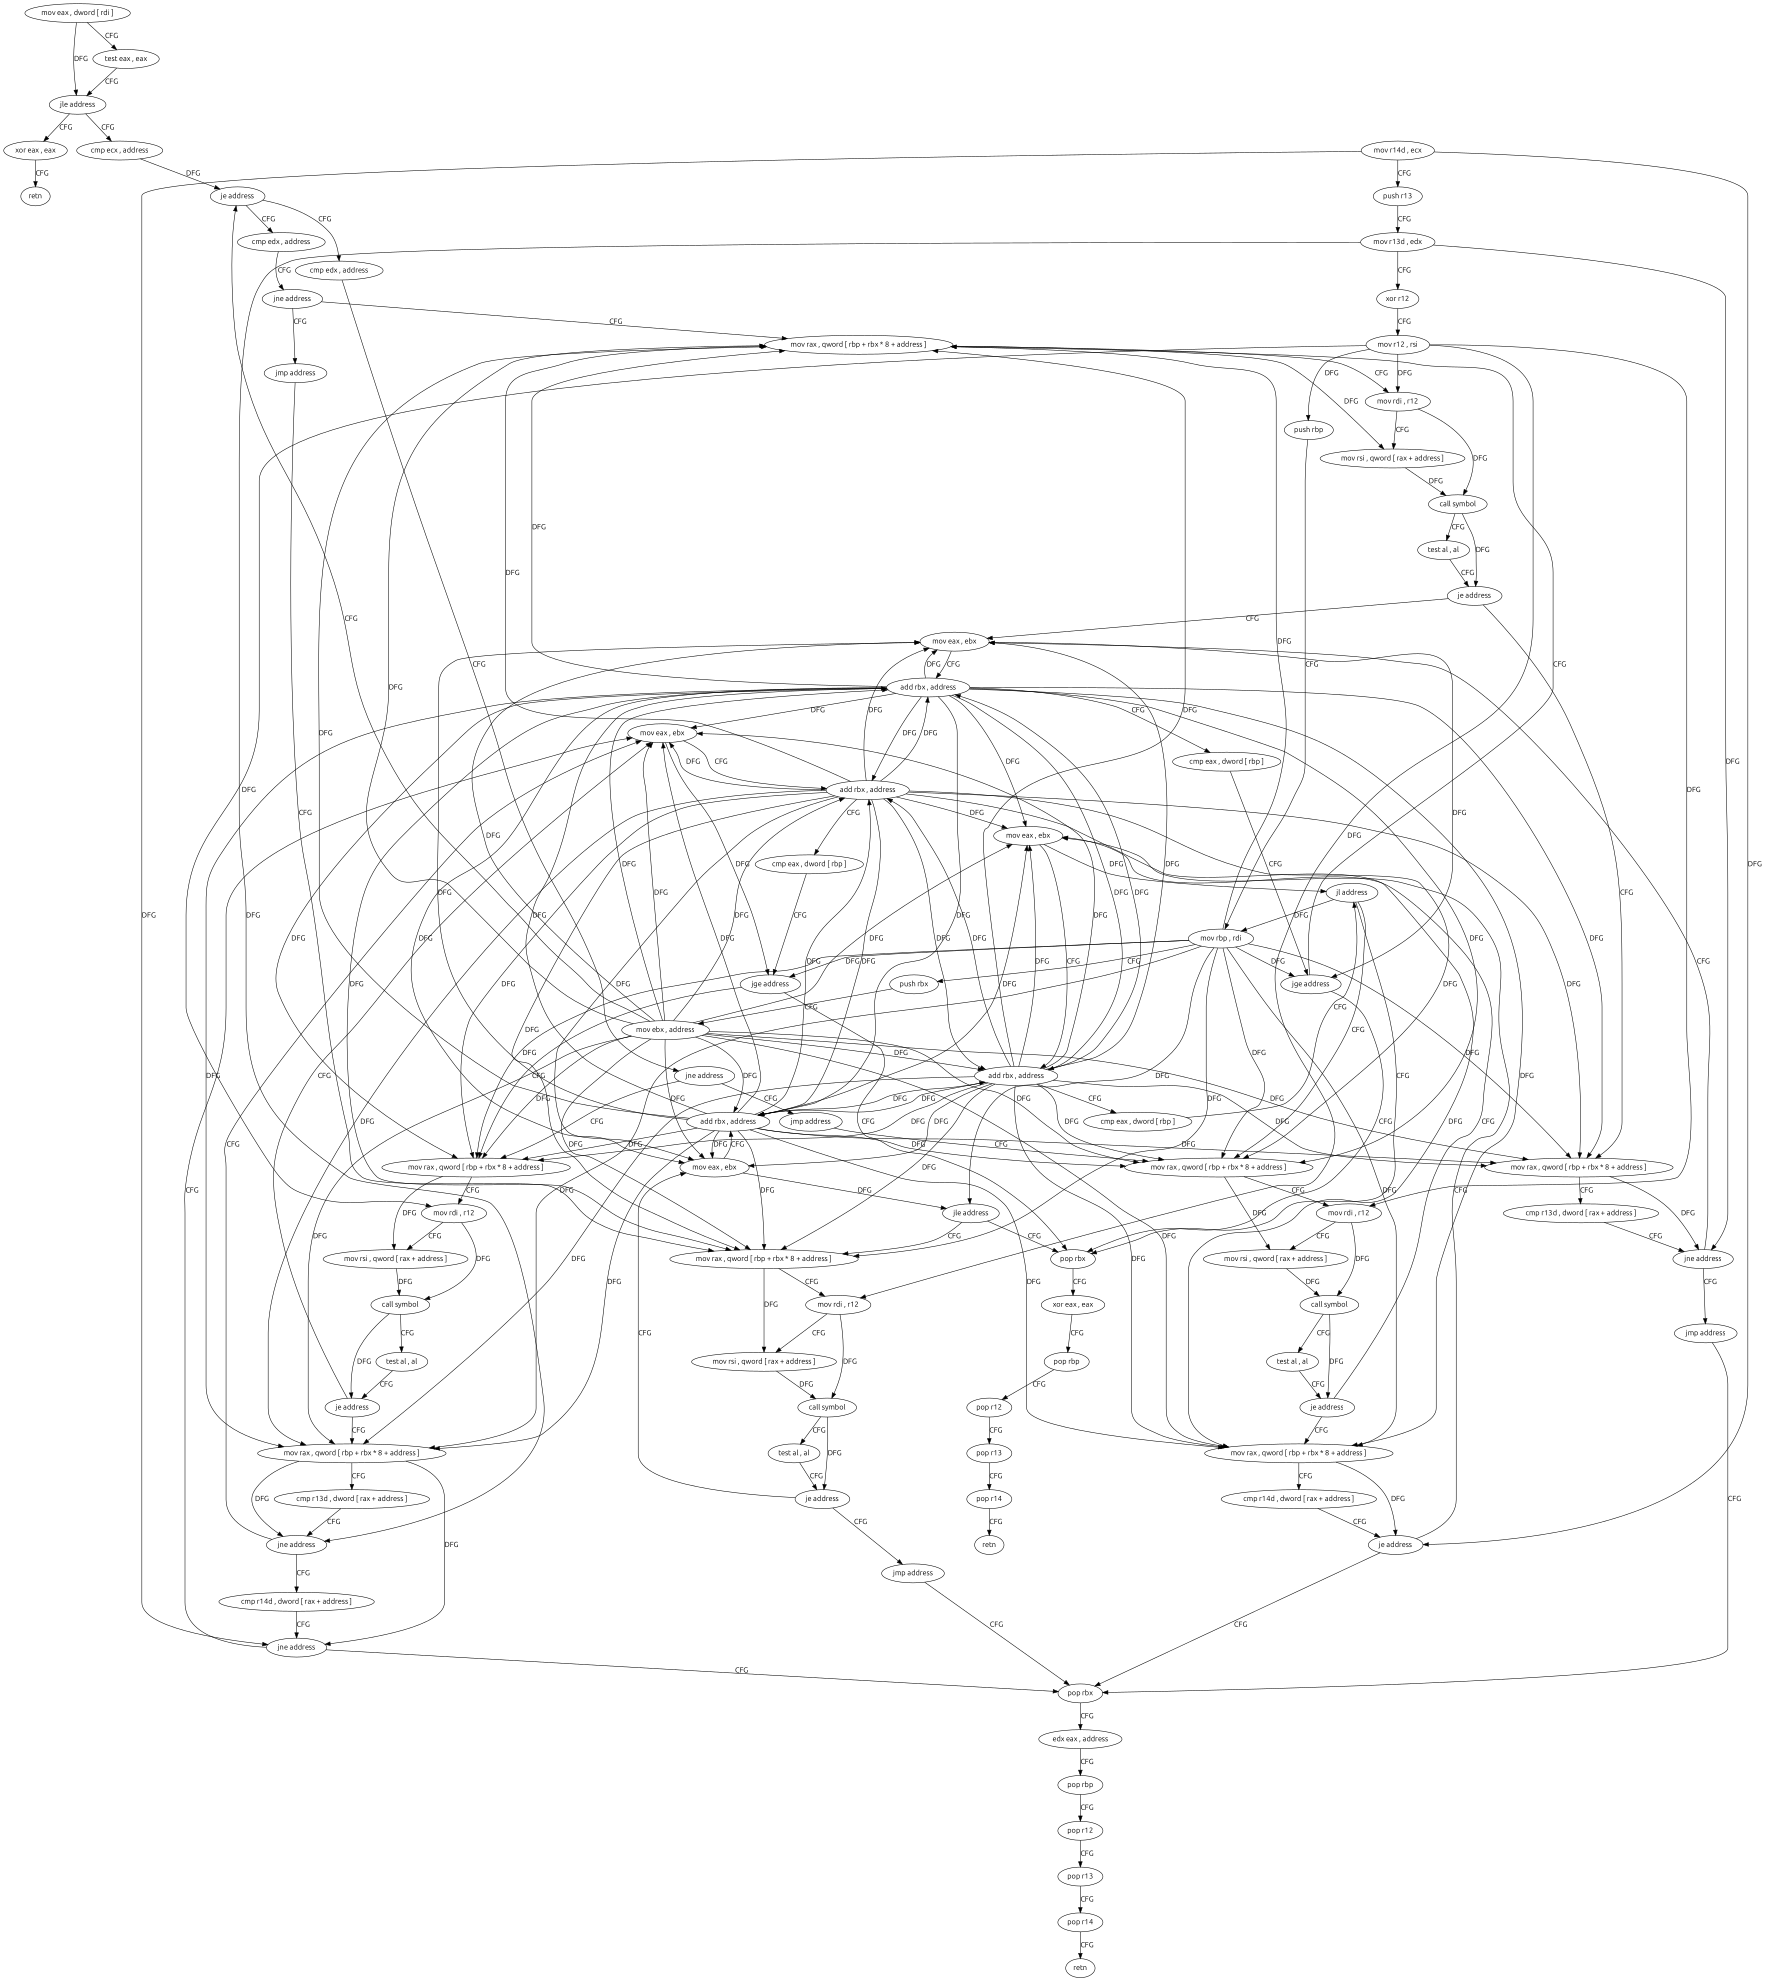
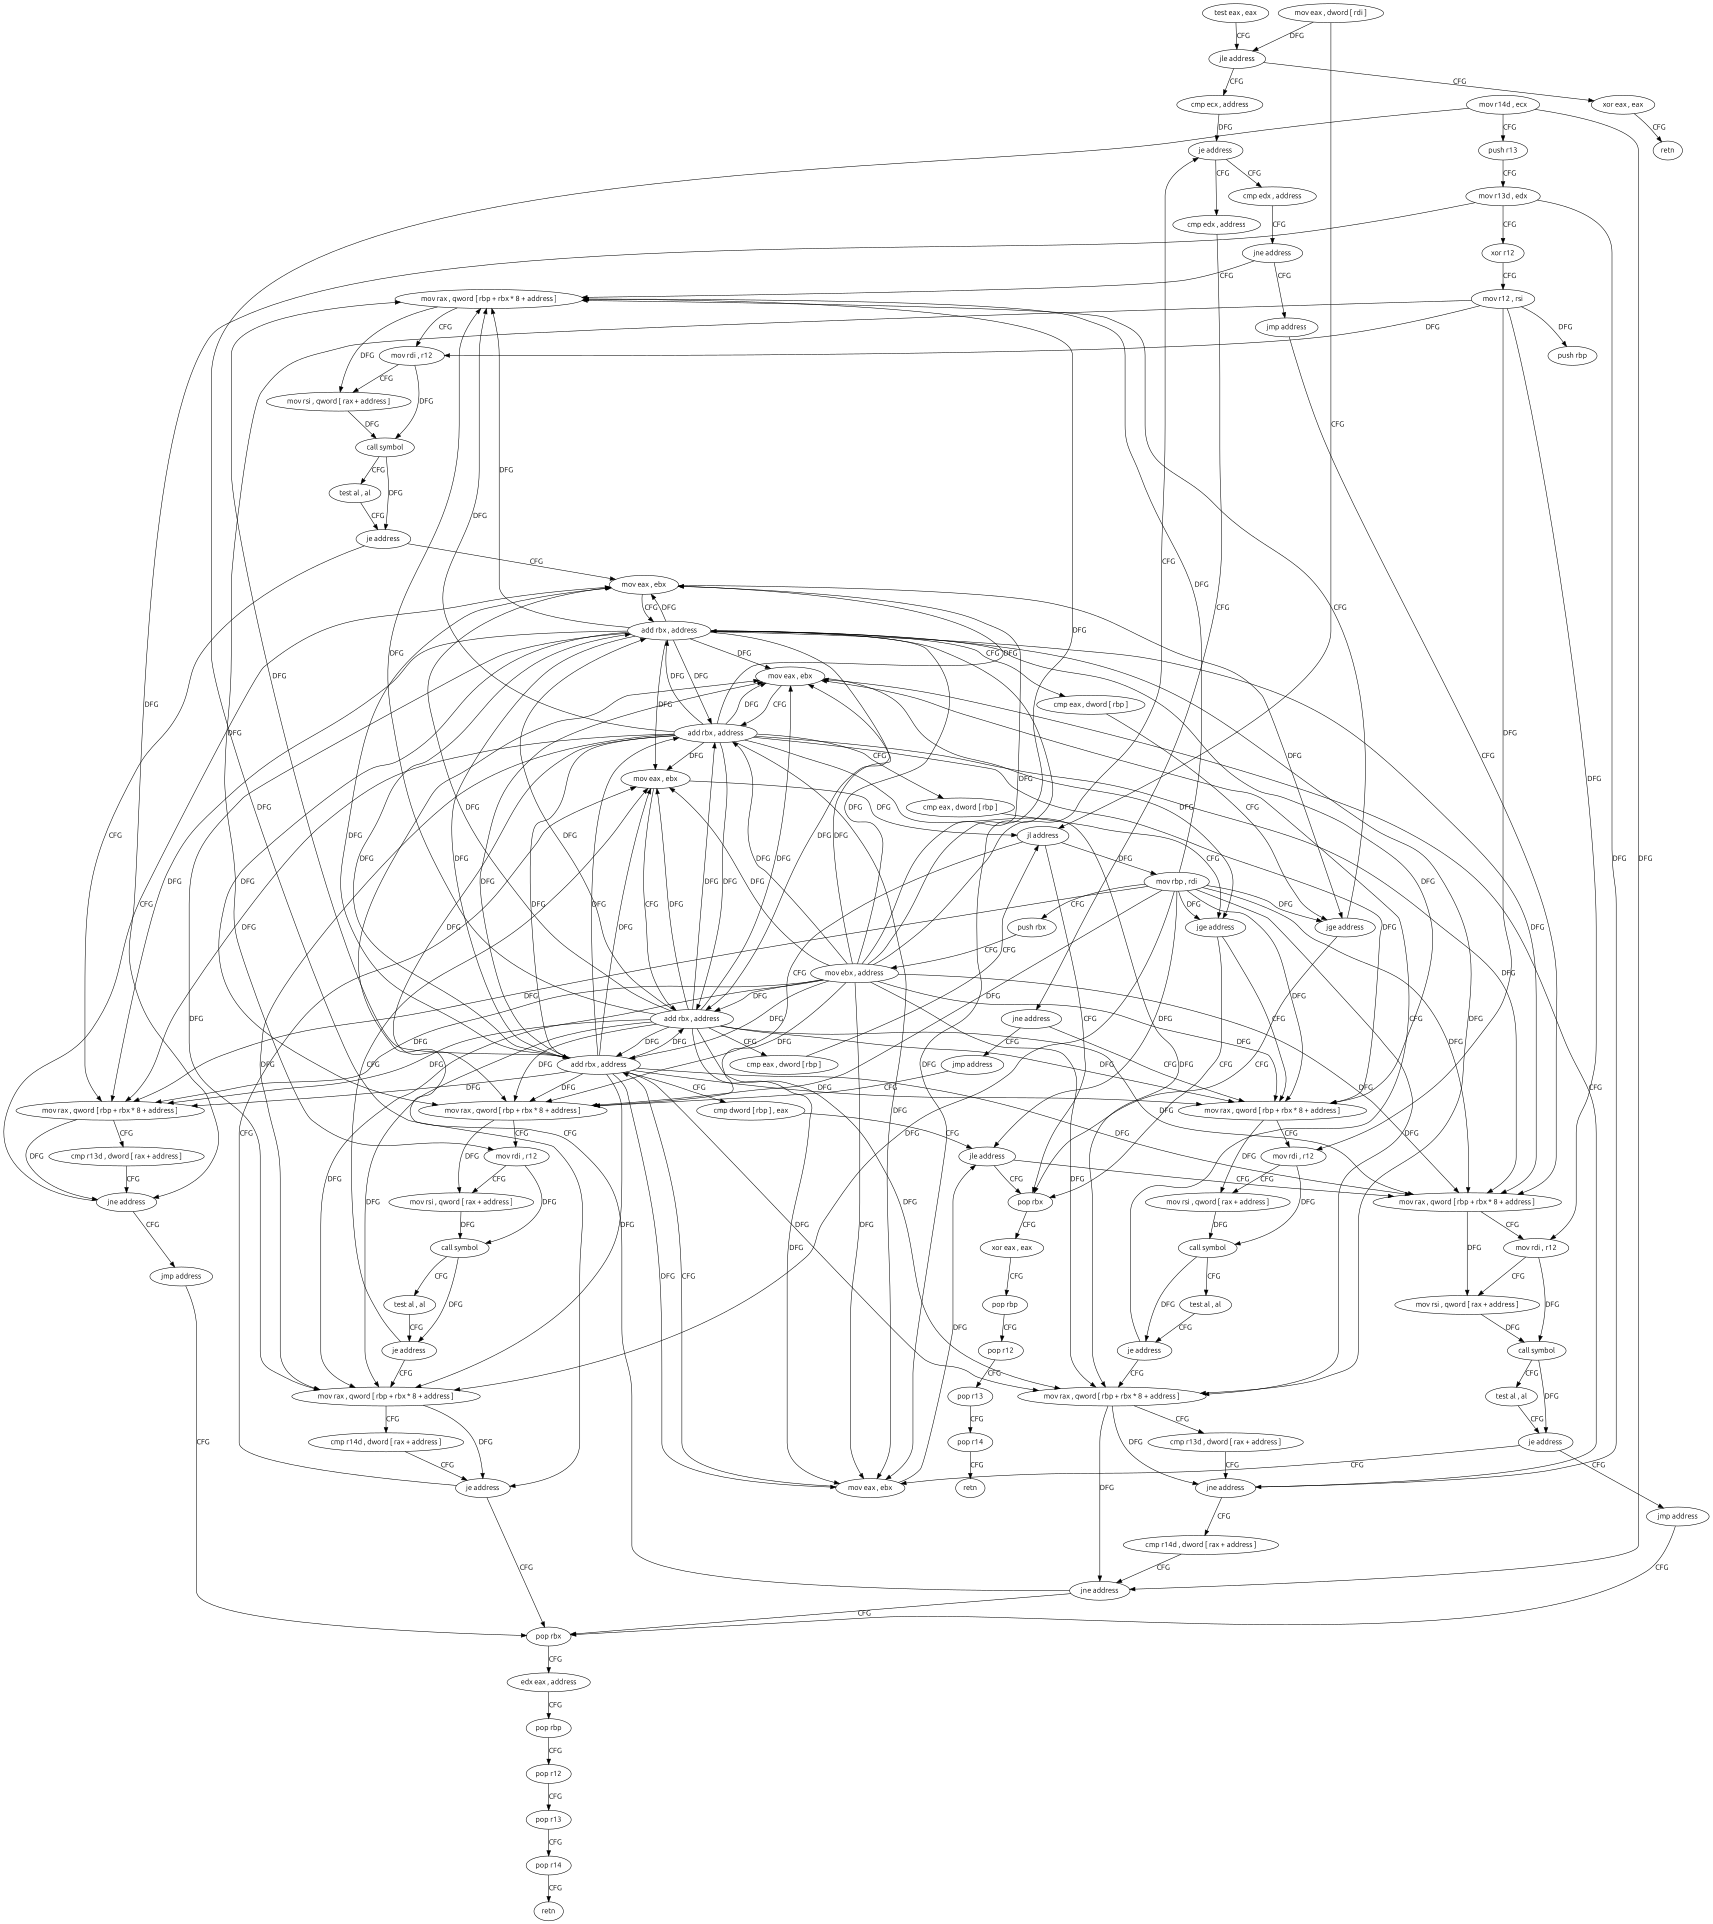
(100, 34) -> (1331, 496)
(1305, 679) -> none
none -> (751, 1111)
